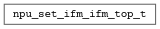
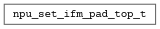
(80, 14) -> (80, 14)
